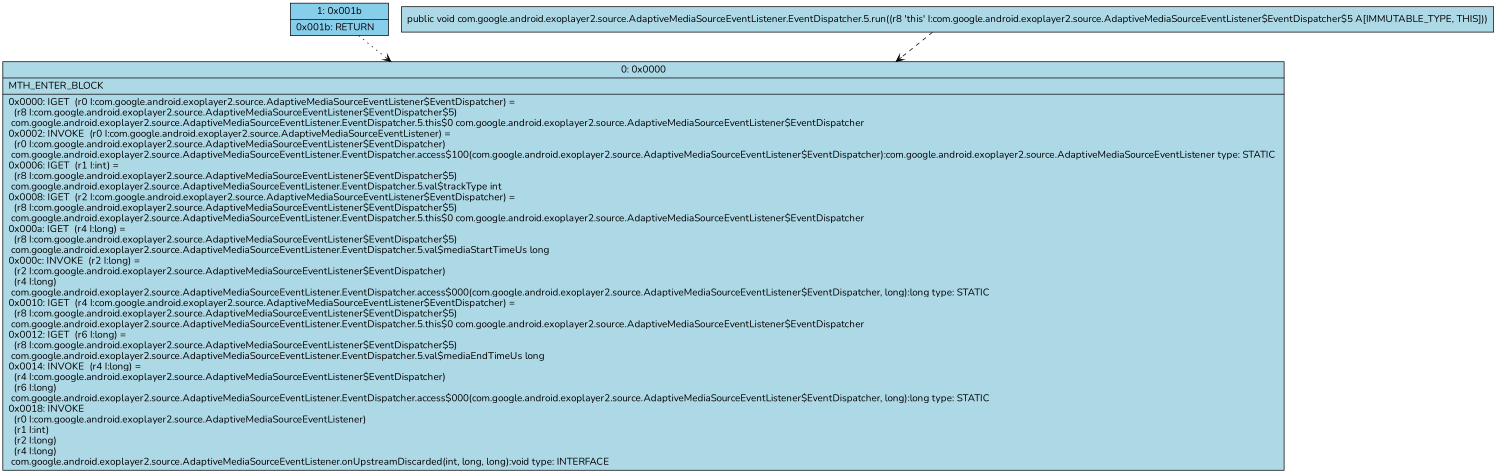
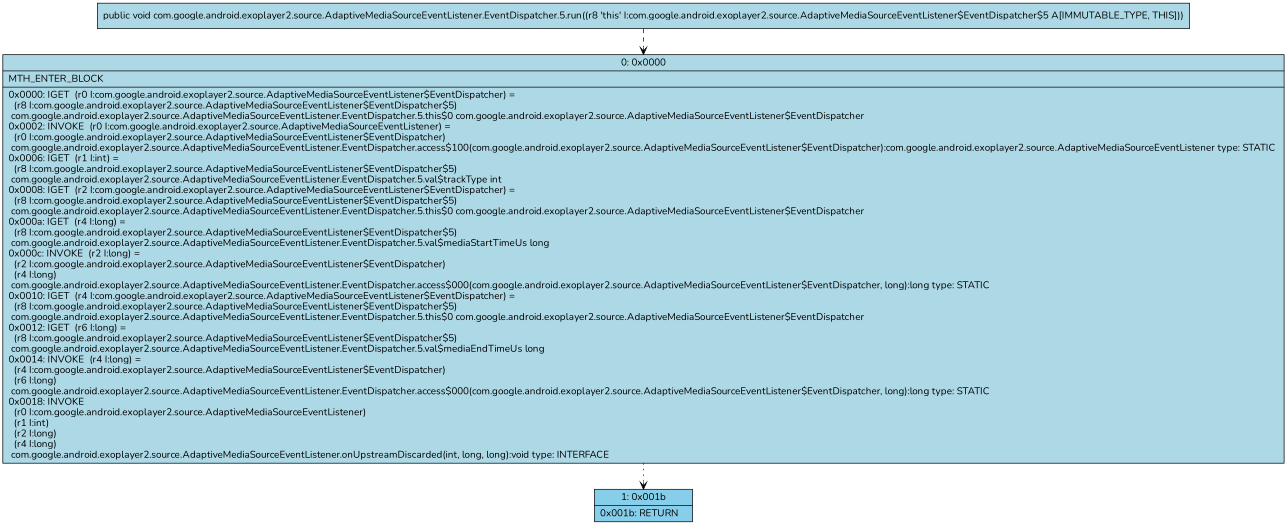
(372, 46) -> (643, 473)
